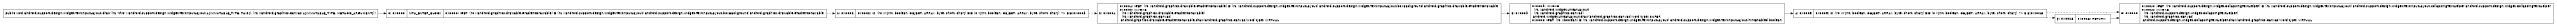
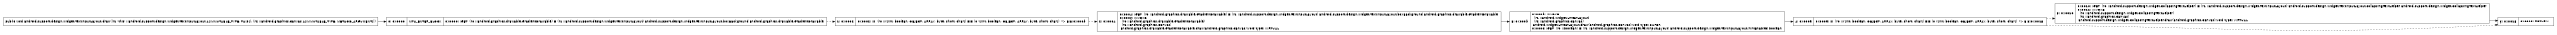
(2114, 18) -> (2493, 21)
